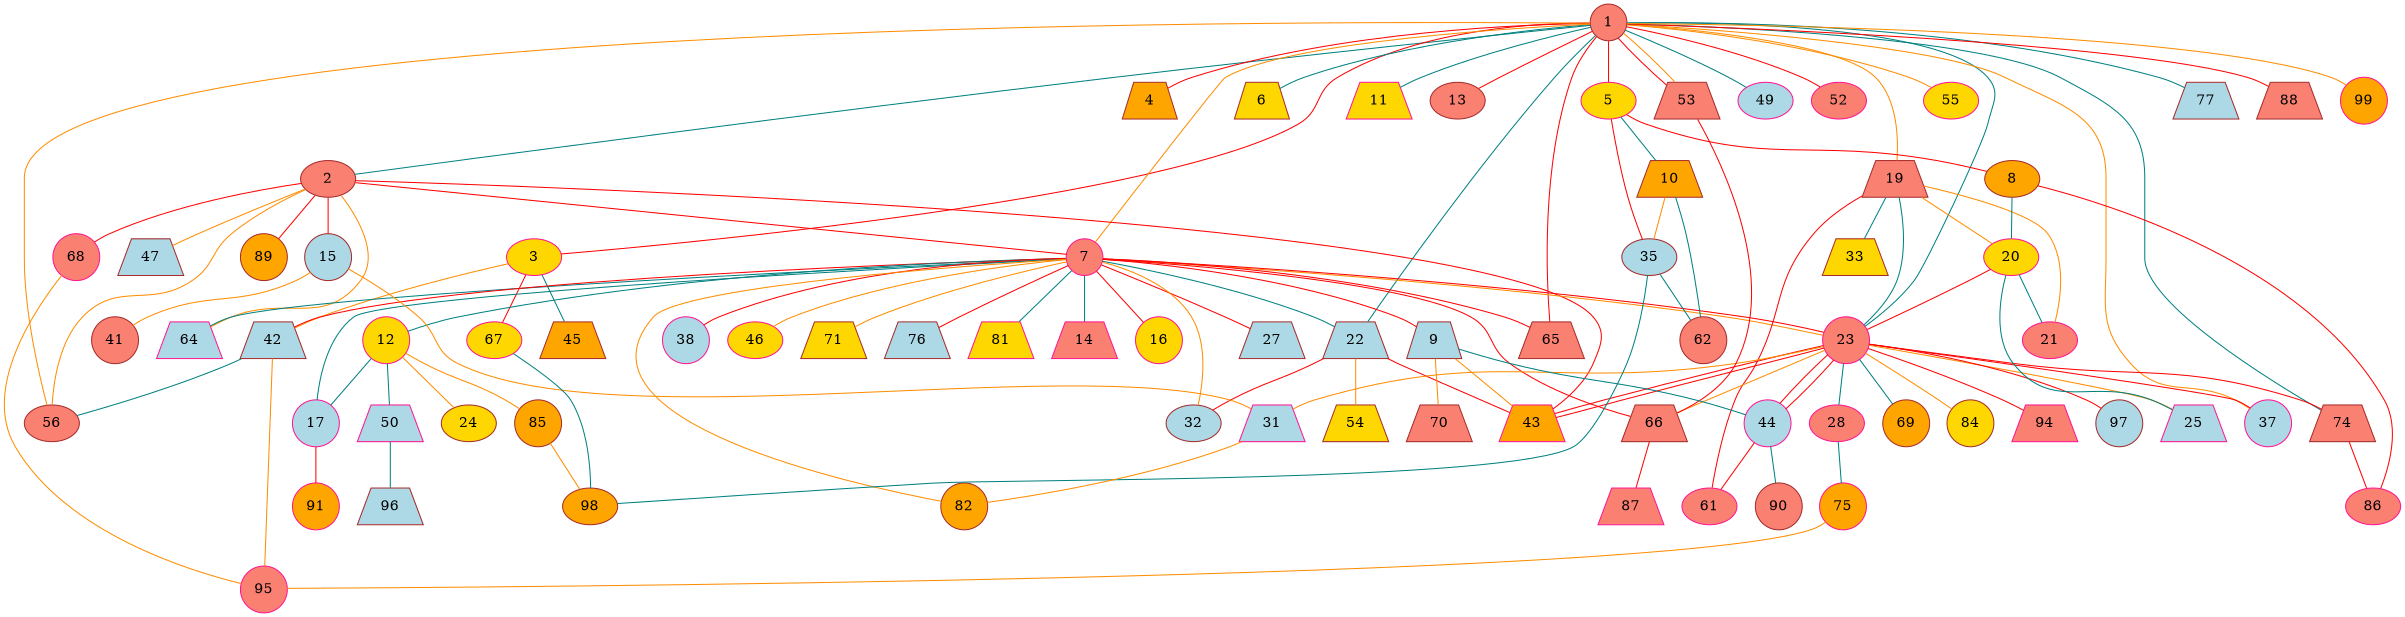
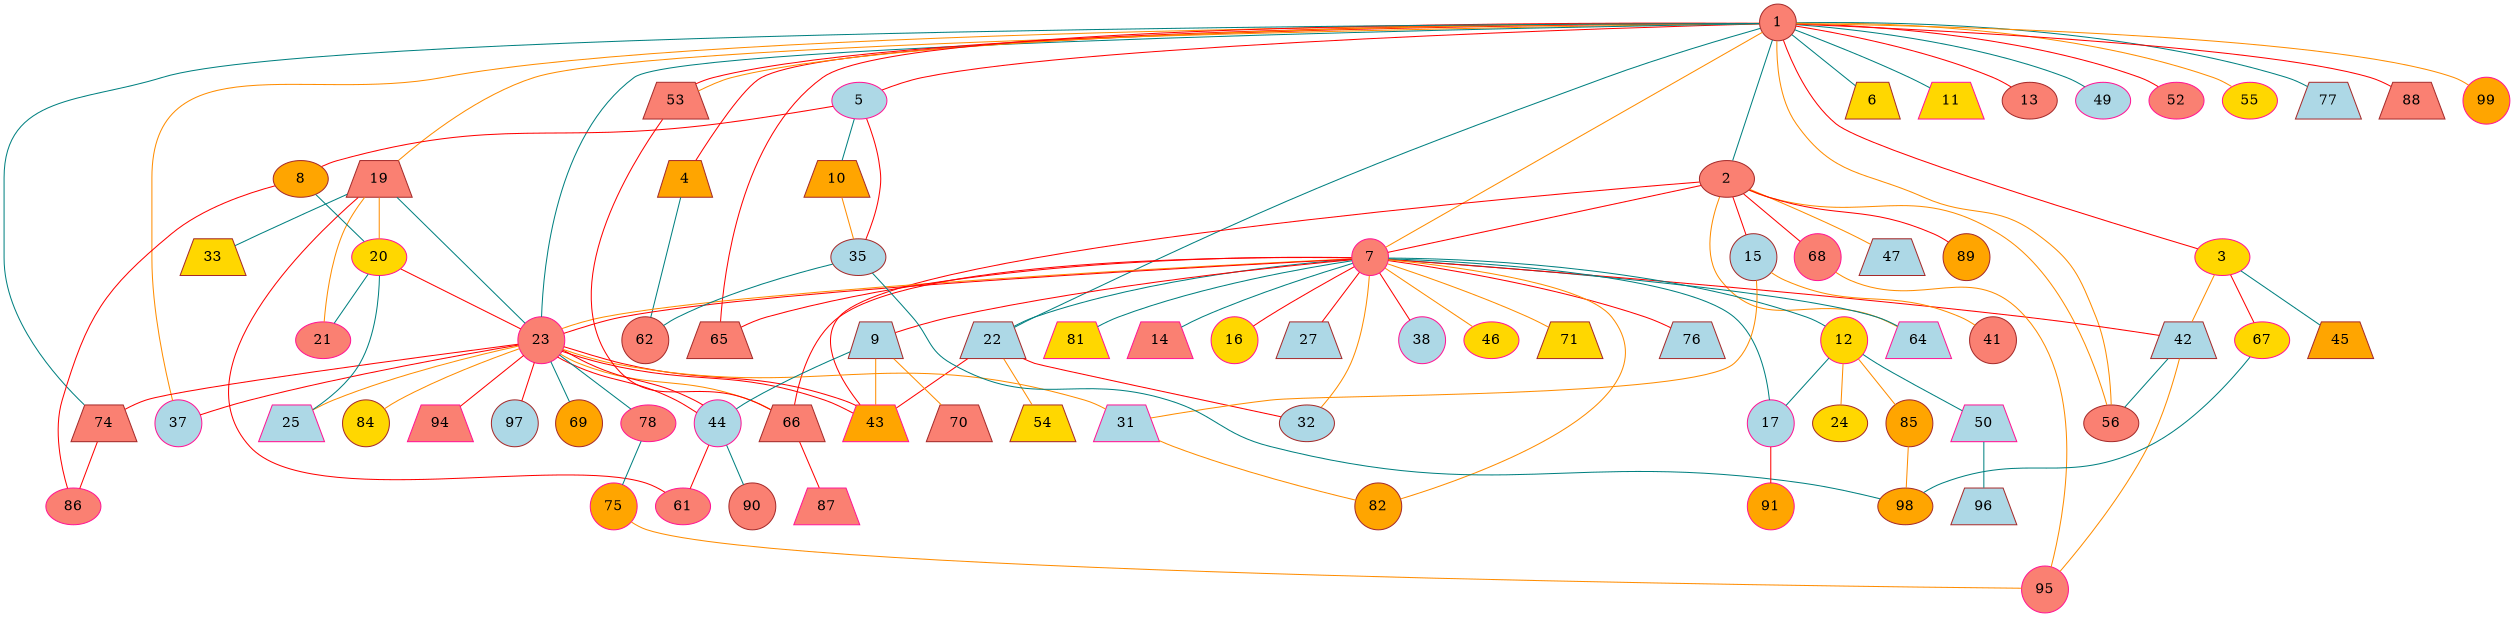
(1609, 101) -> (859, 101)
(1691, 256) -> (666, 257)
(1837, 423) -> (648, 423)
